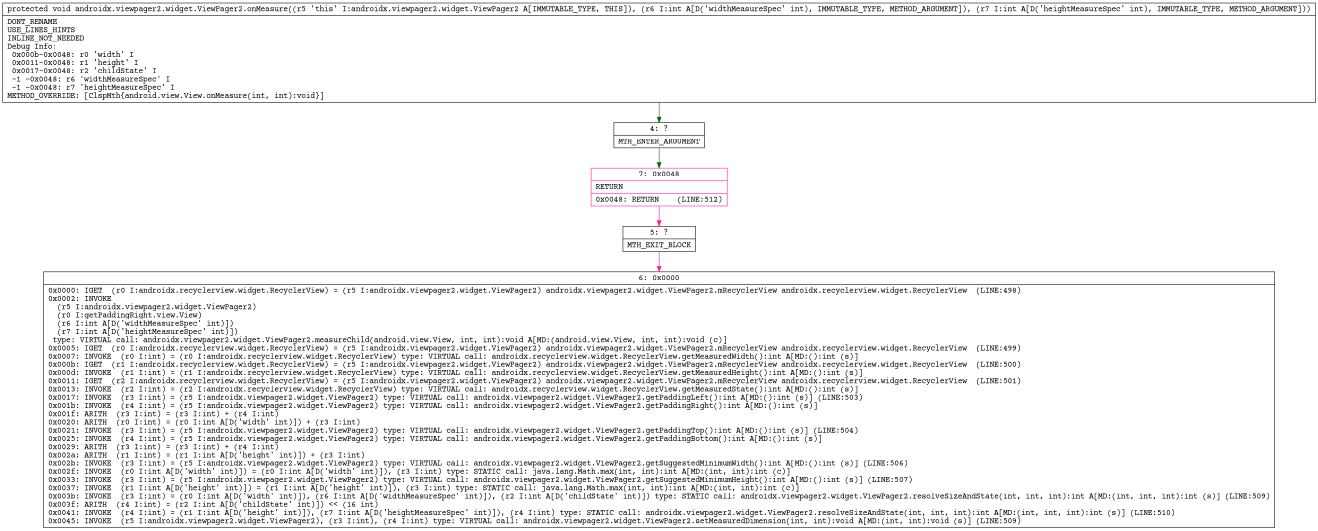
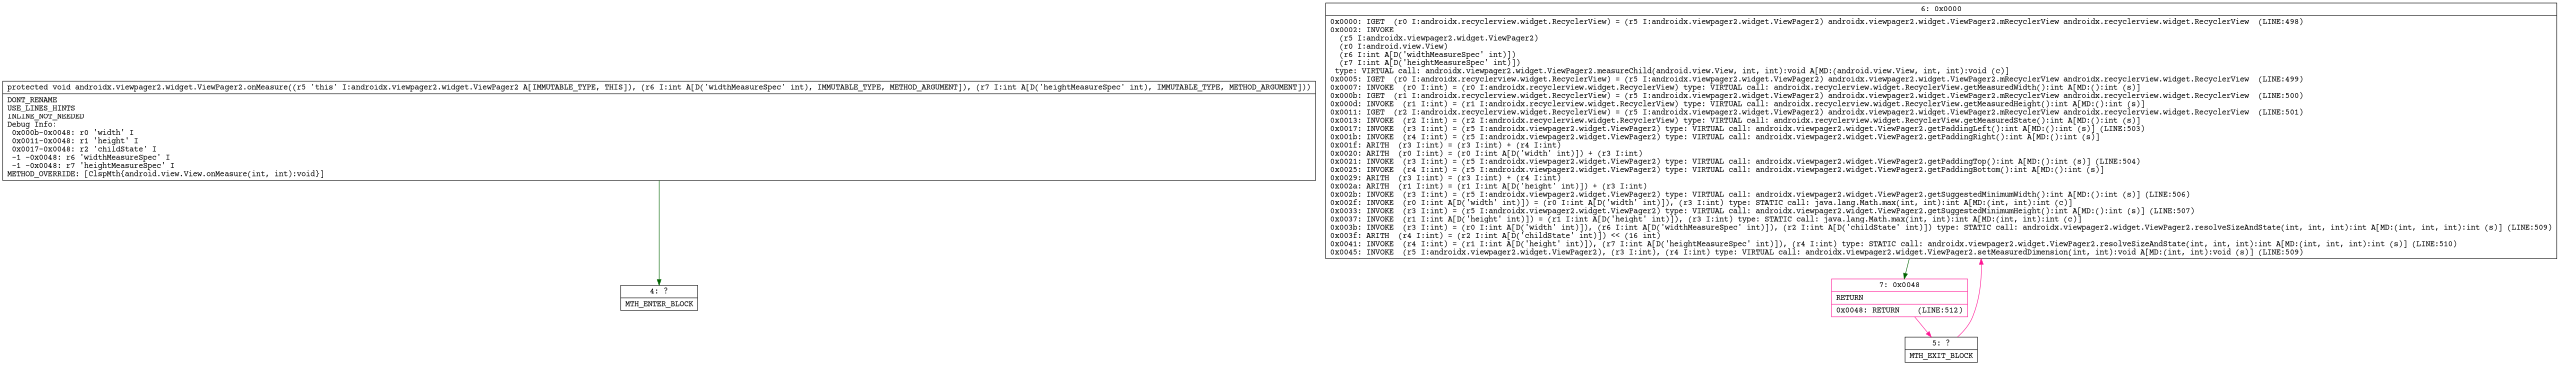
(659, 141) -> (659, 304)
(659, 155) -> (1907, 266)
(125, 315) -> (1389, 46)
